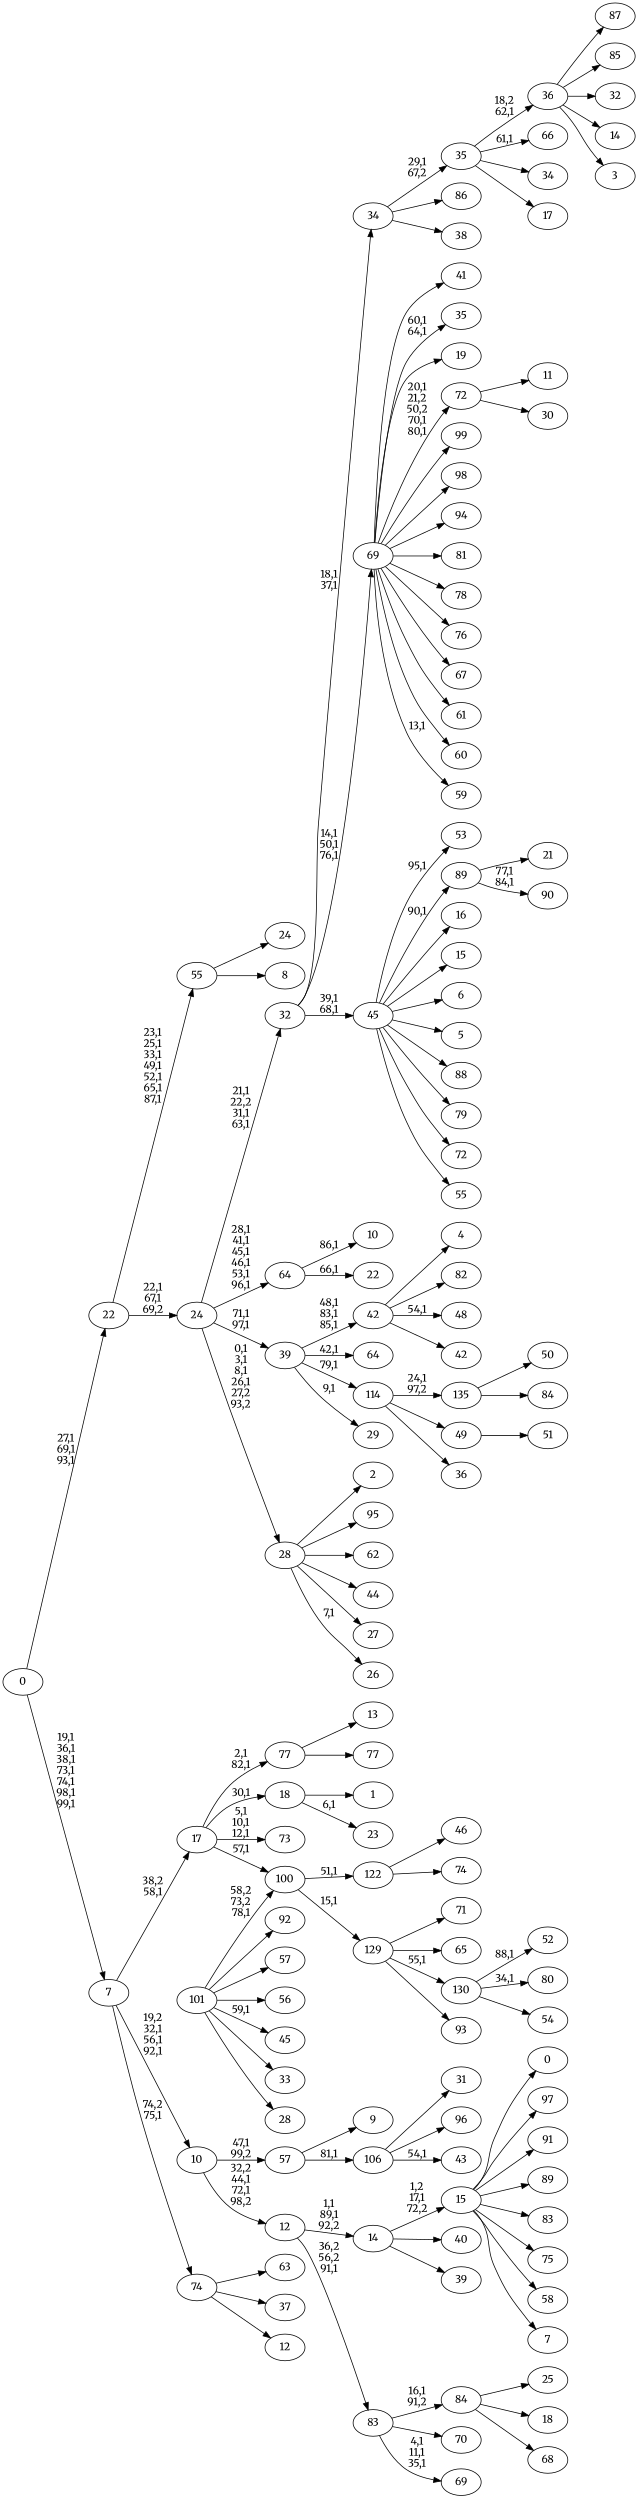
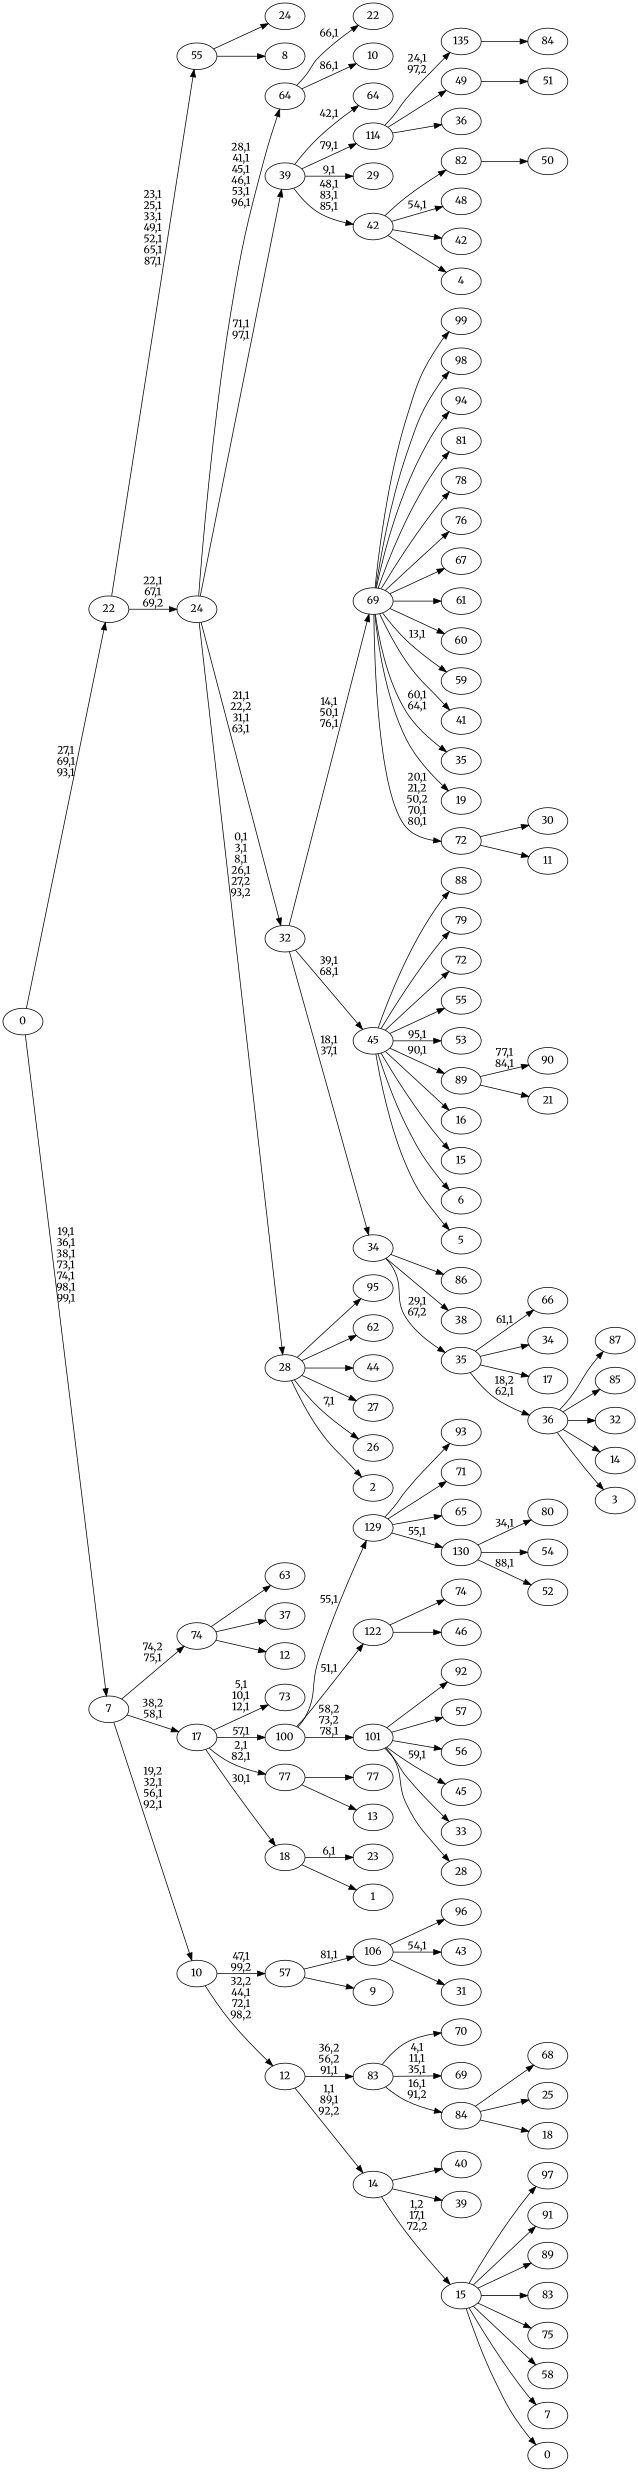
(501, 1377) -> (501, 161)
(329, 1901) -> (329, 1600)
(235, 1941) -> (325, 1737)
